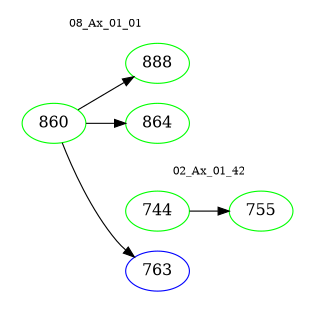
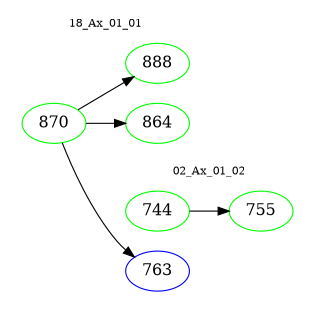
(106, 24) -> (106, 24)
(54, 123) -> (54, 123)
(209, 172) -> (209, 172)
